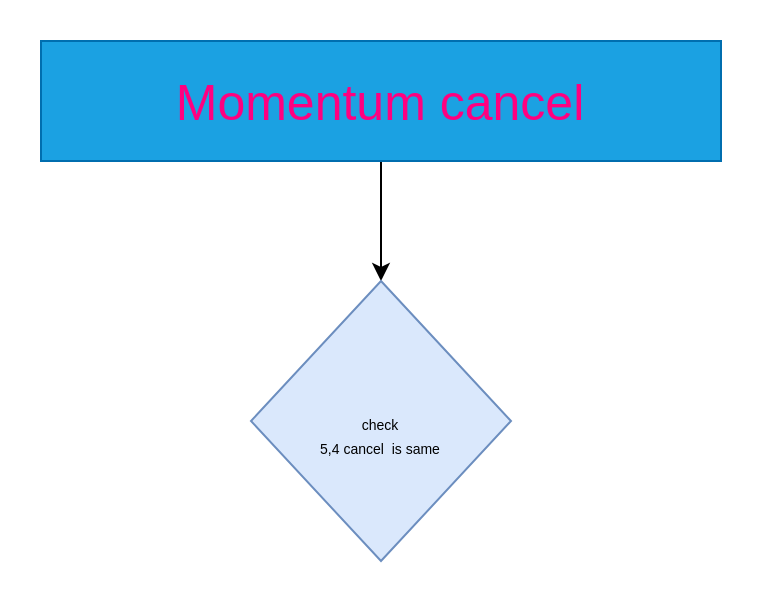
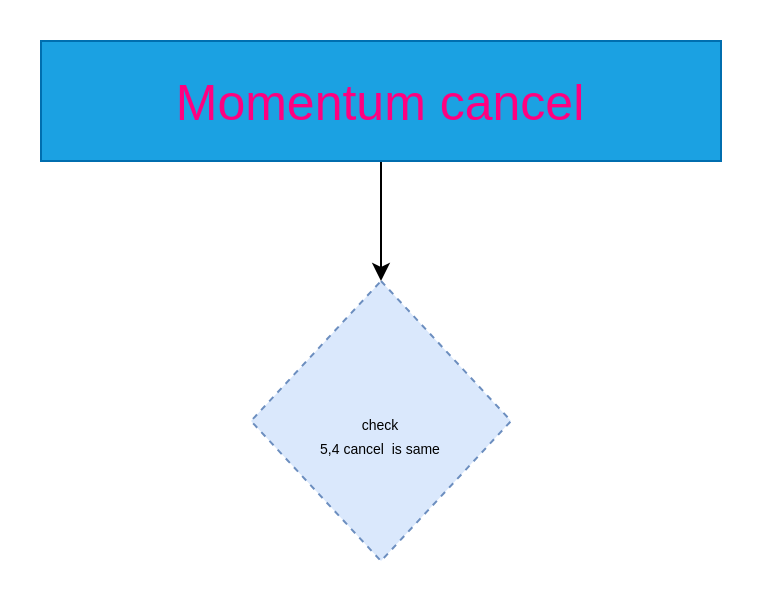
(381, 421) -> (381, 421)
